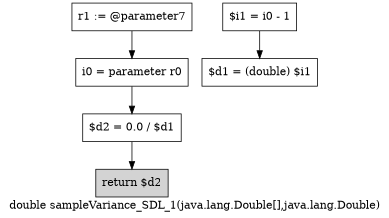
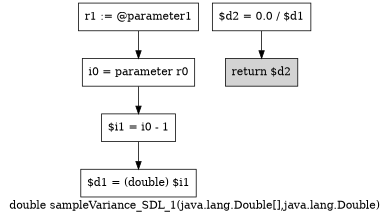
(132, 17) -> (138, 17)
(132, 96) -> (138, 96)
